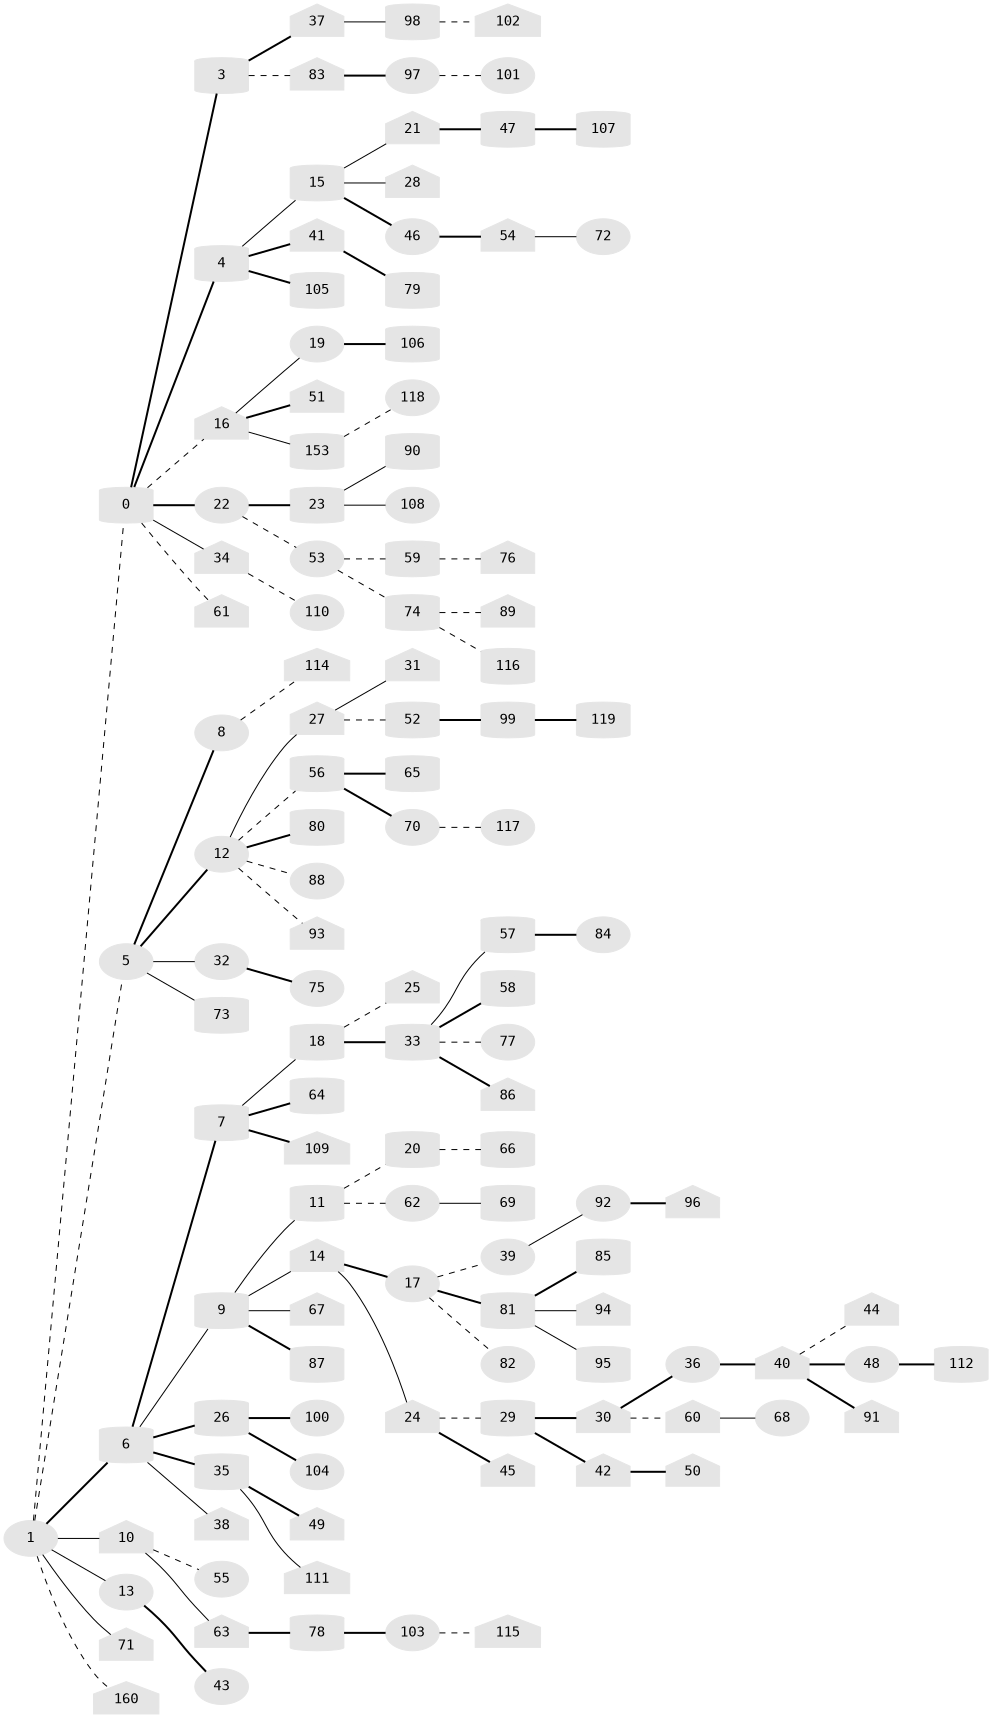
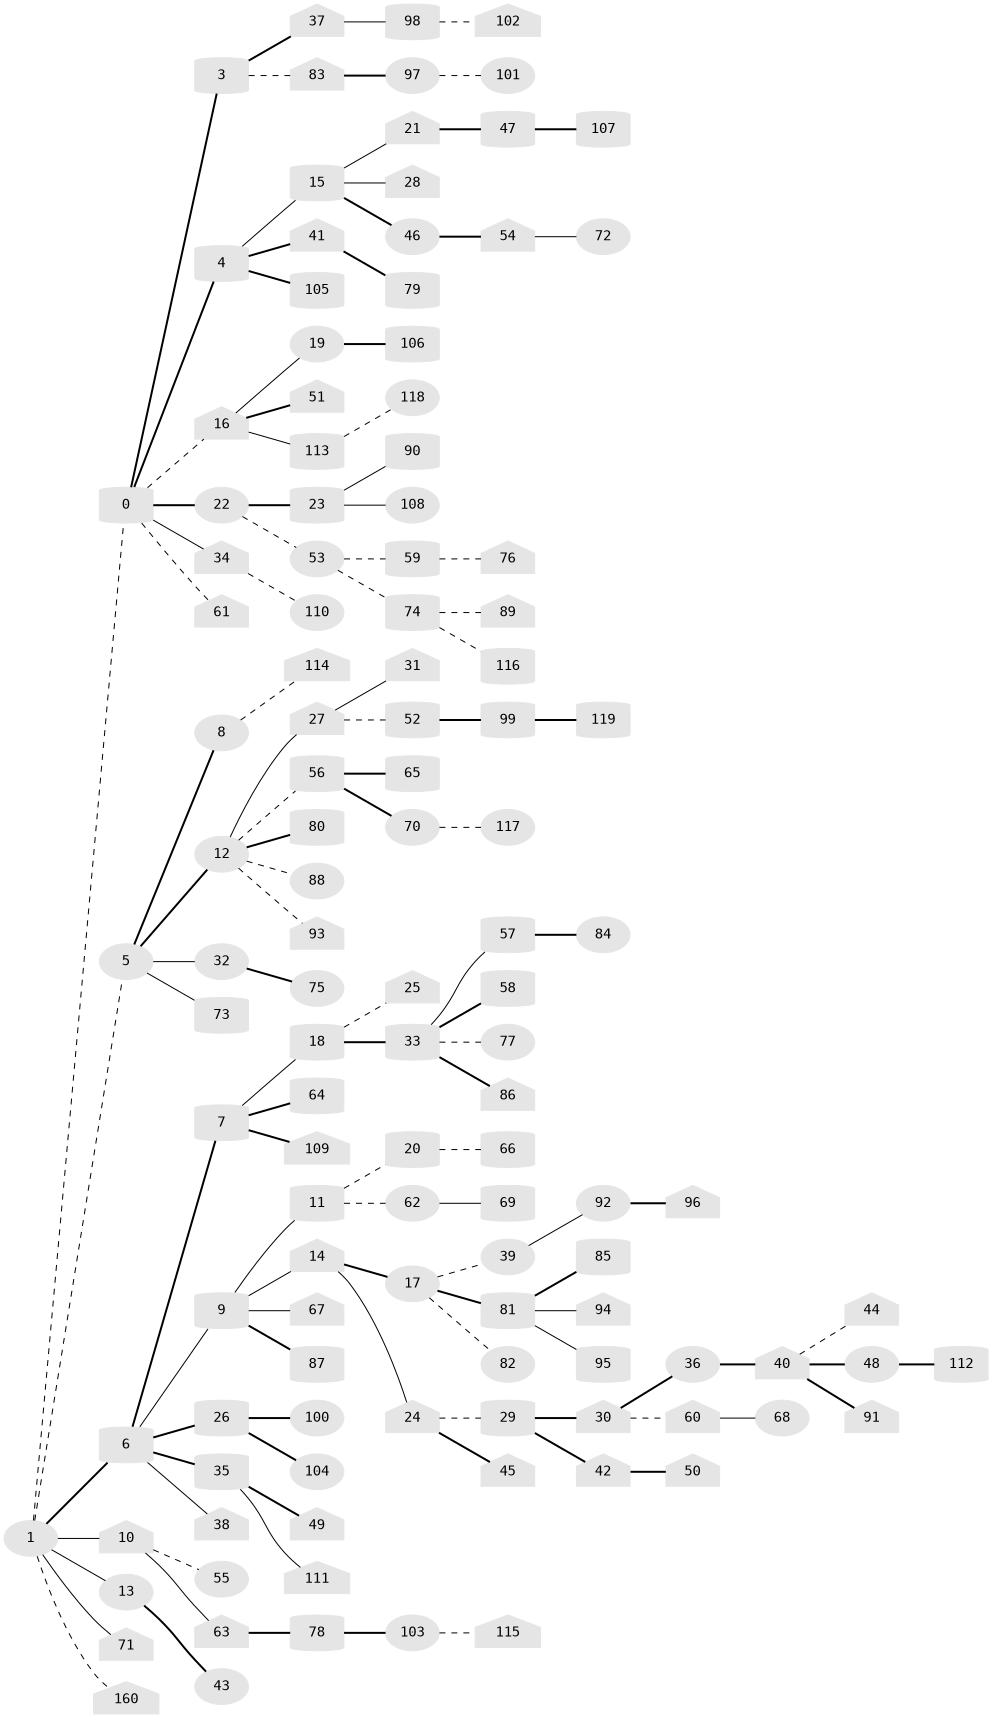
(317, 451) -> (317, 451)
